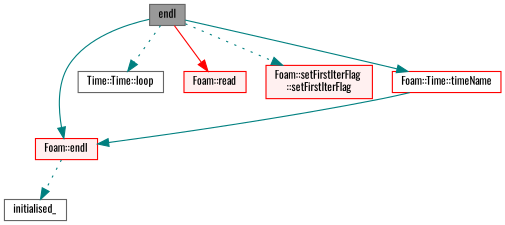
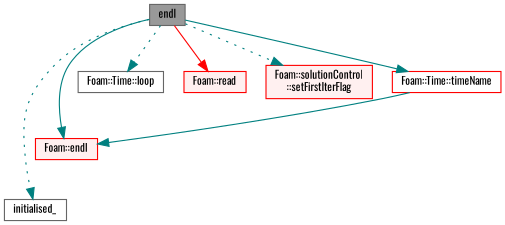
(121, 82) -> (121, 82)
(319, 82) -> (319, 82)
(54, 175) -> (46, 75)
